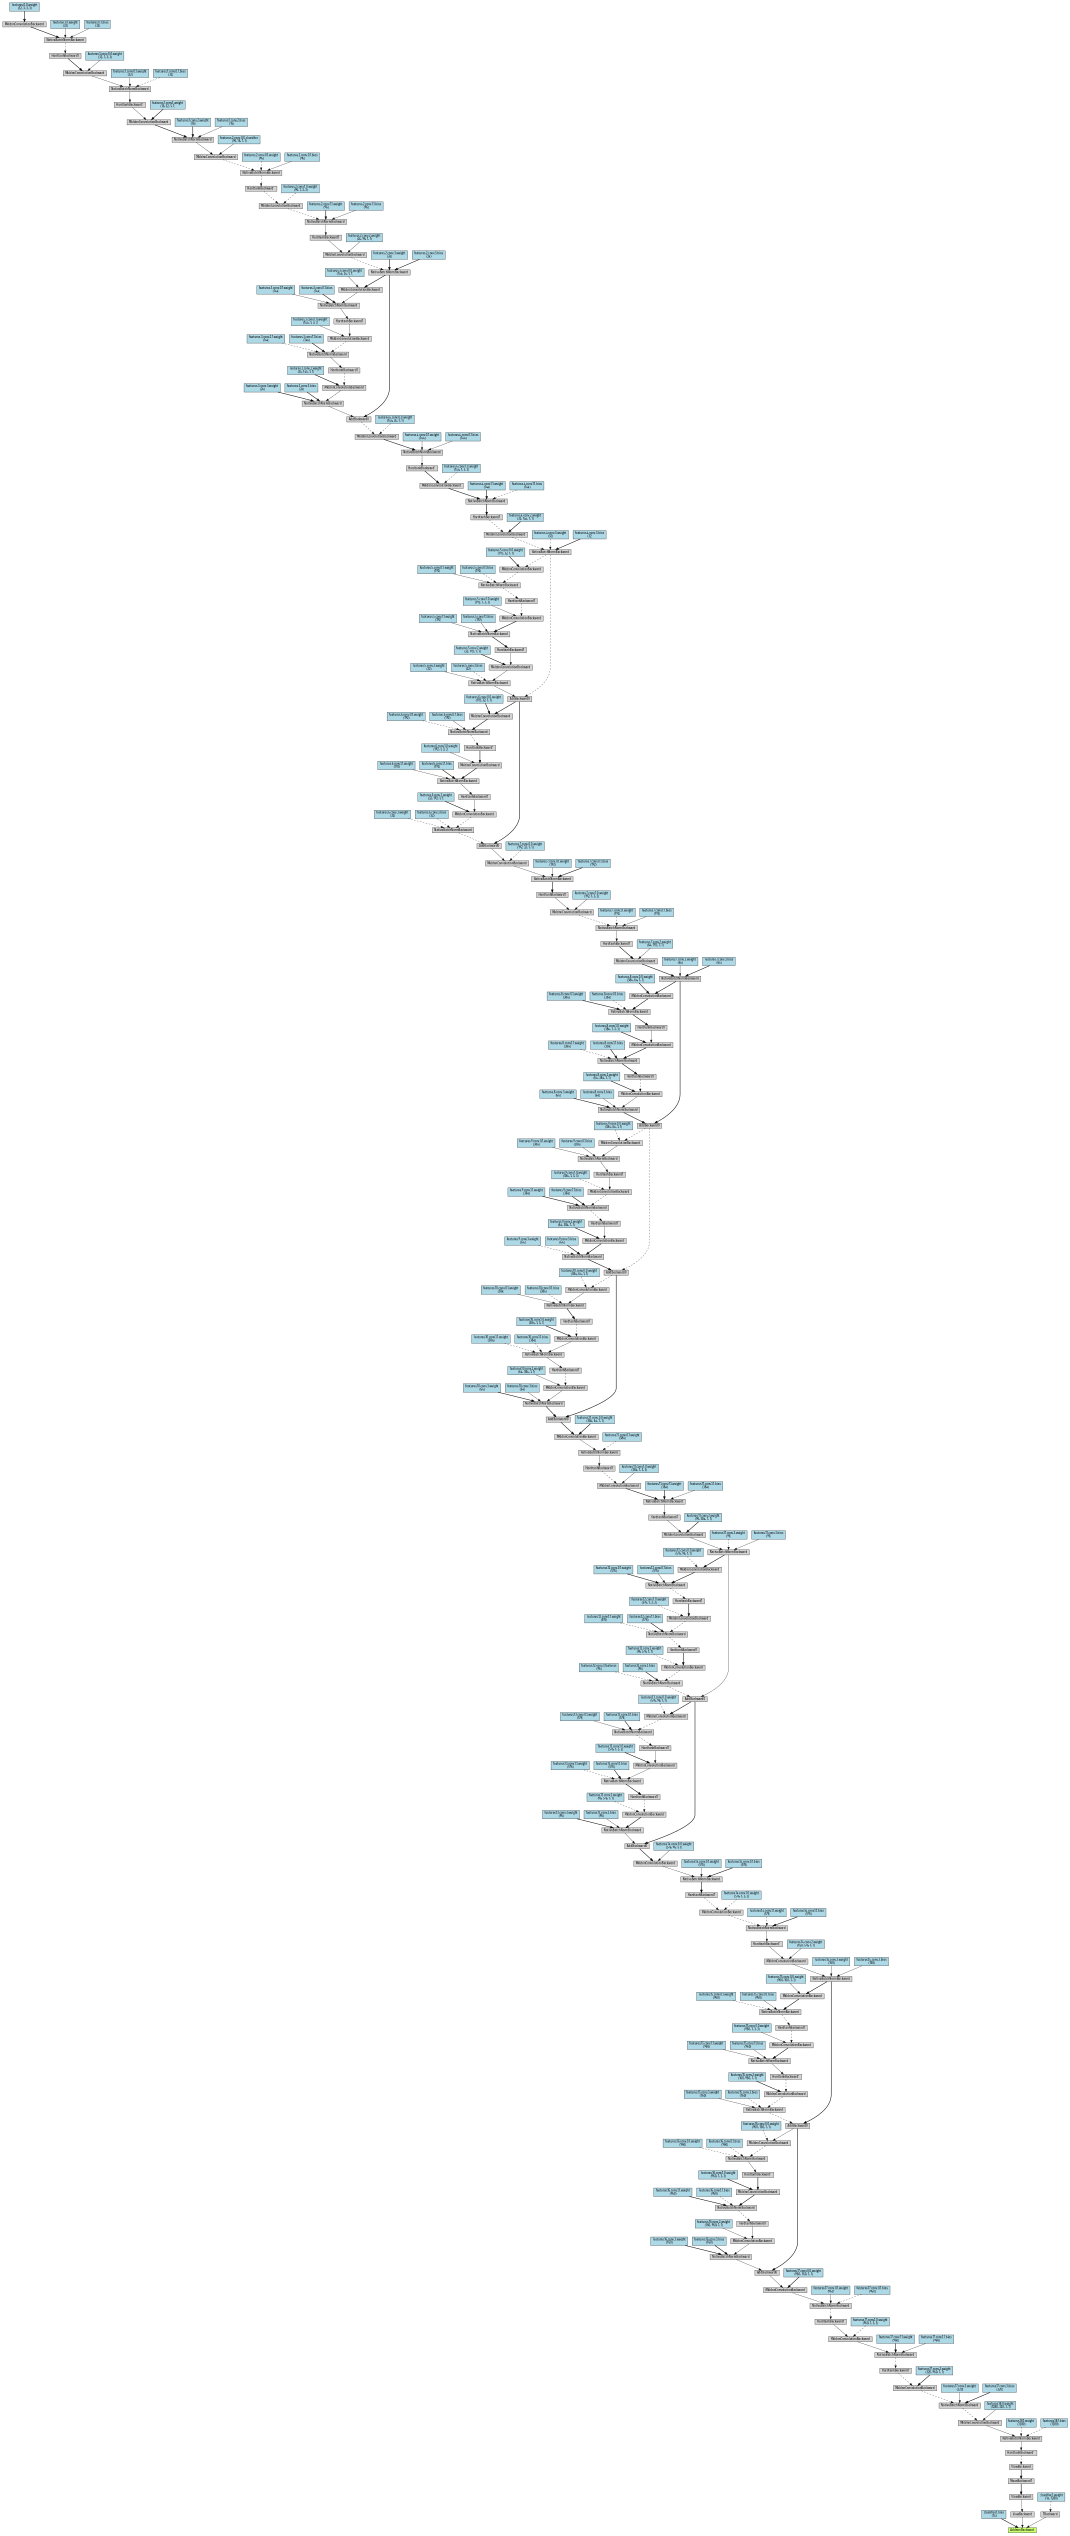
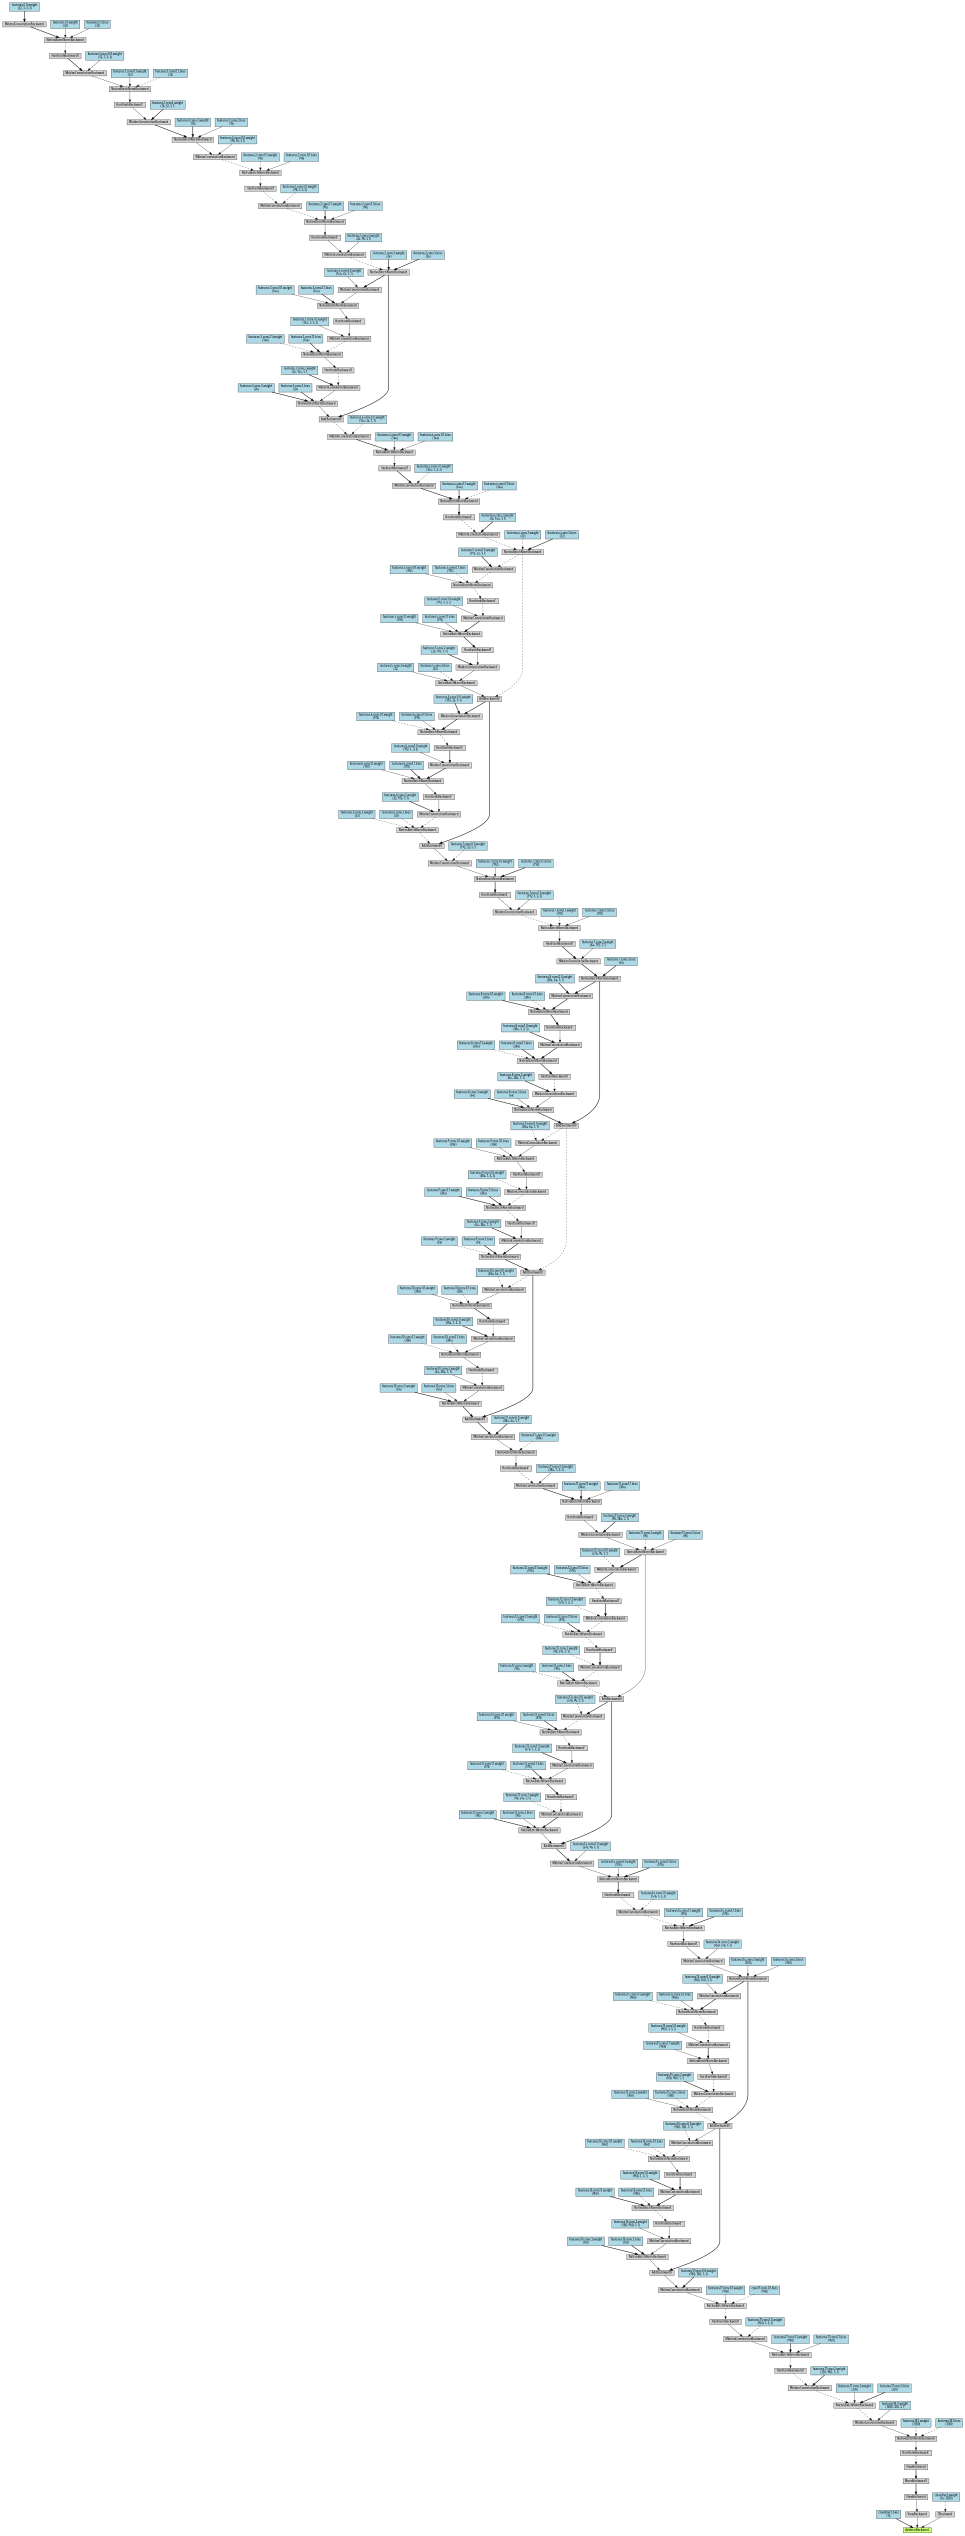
(239, 140) -> (238, 140)
(680, 961) -> none
(599, 1668) -> (517, 1668)
(748, 2045) -> none
(872, 2290) -> (765, 2290)
